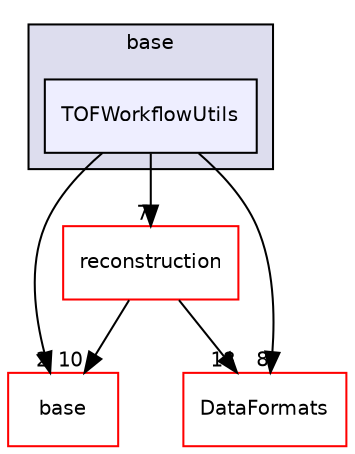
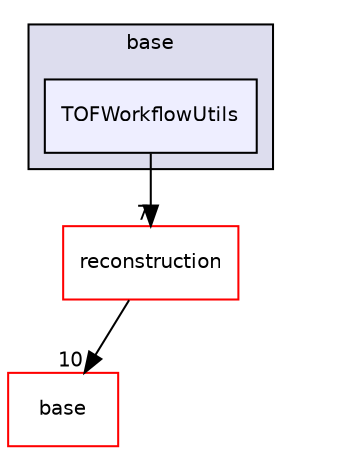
(39, 243) -> none
(265, 410) -> none
